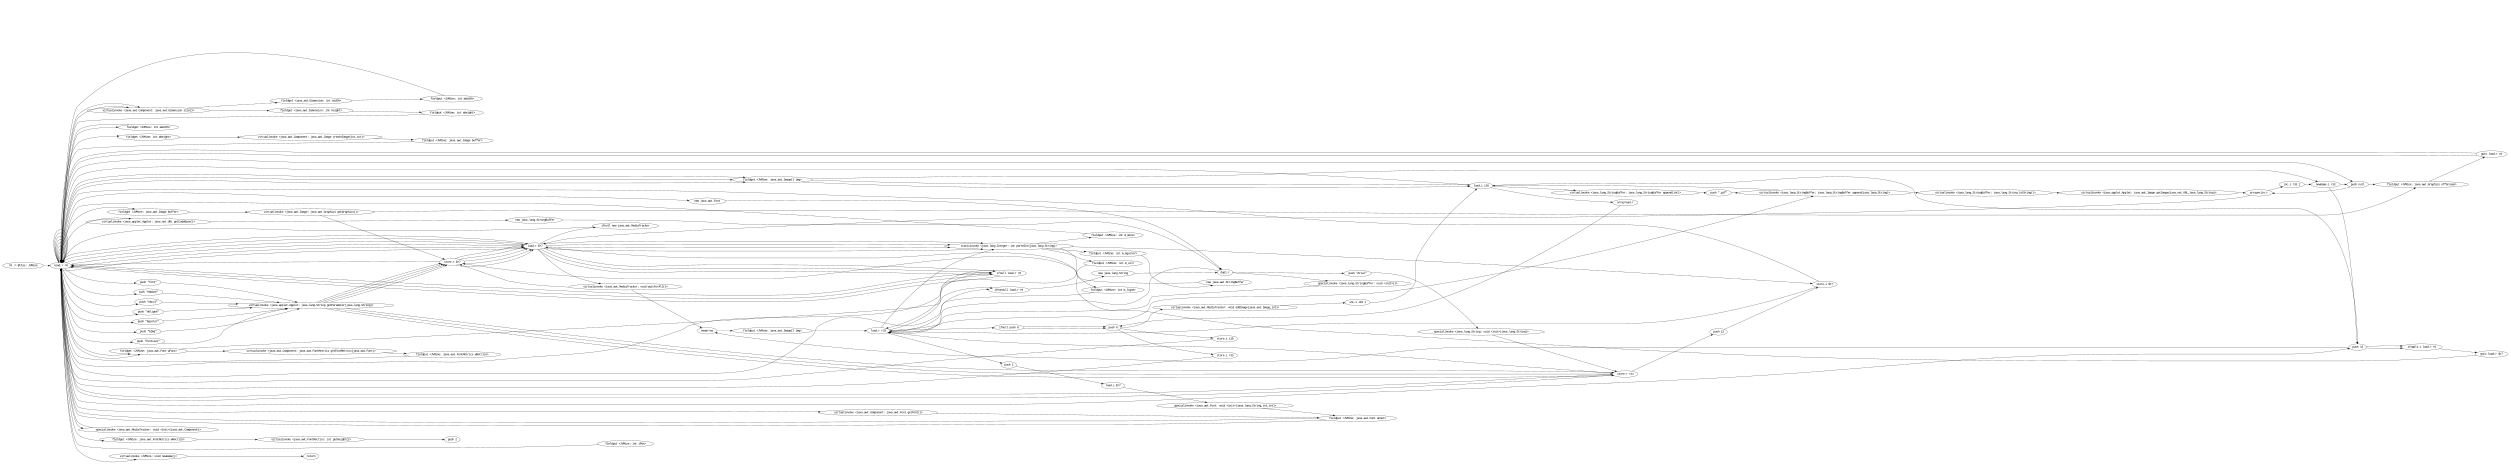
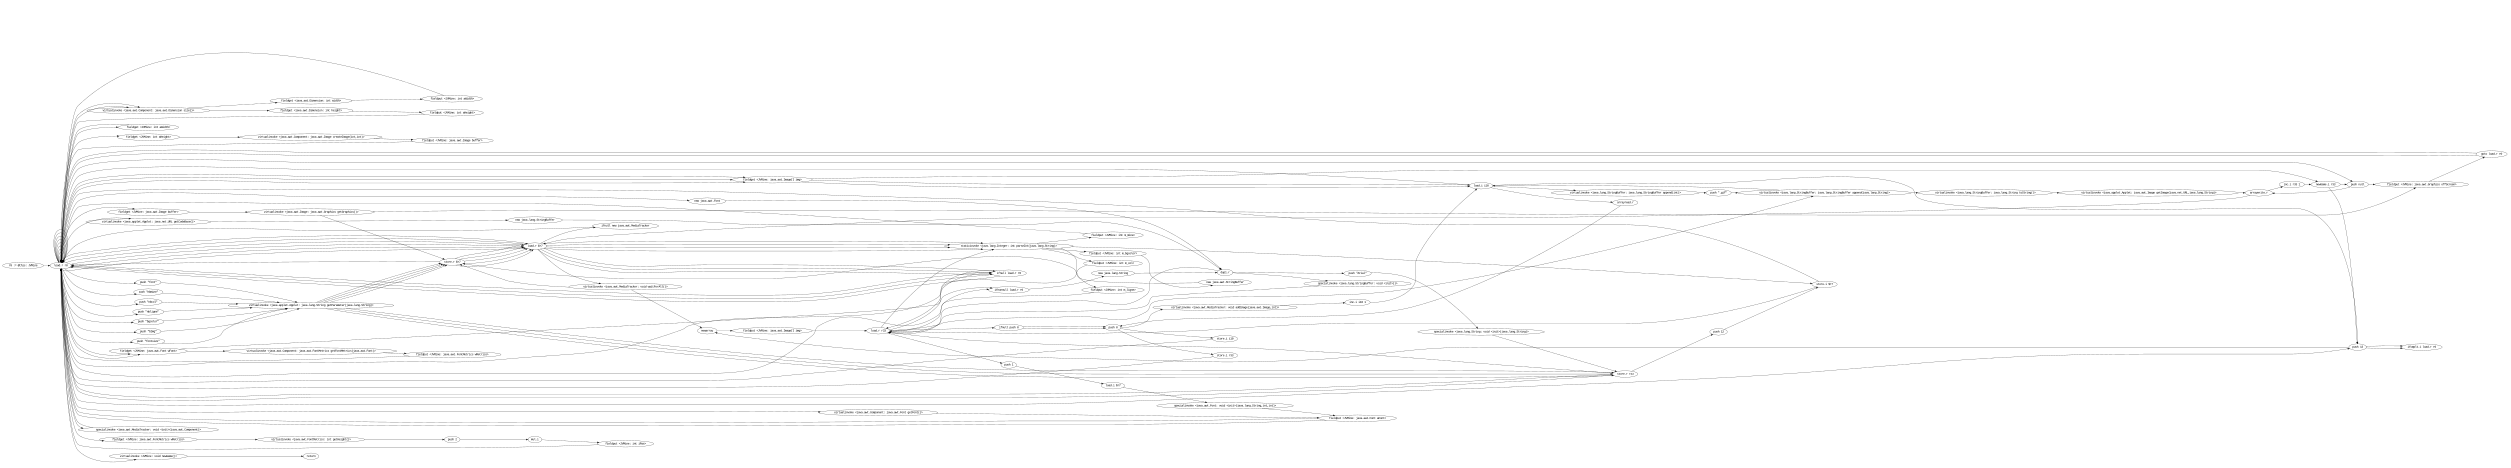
(2492, 354) -> none
none -> (535, 440)
